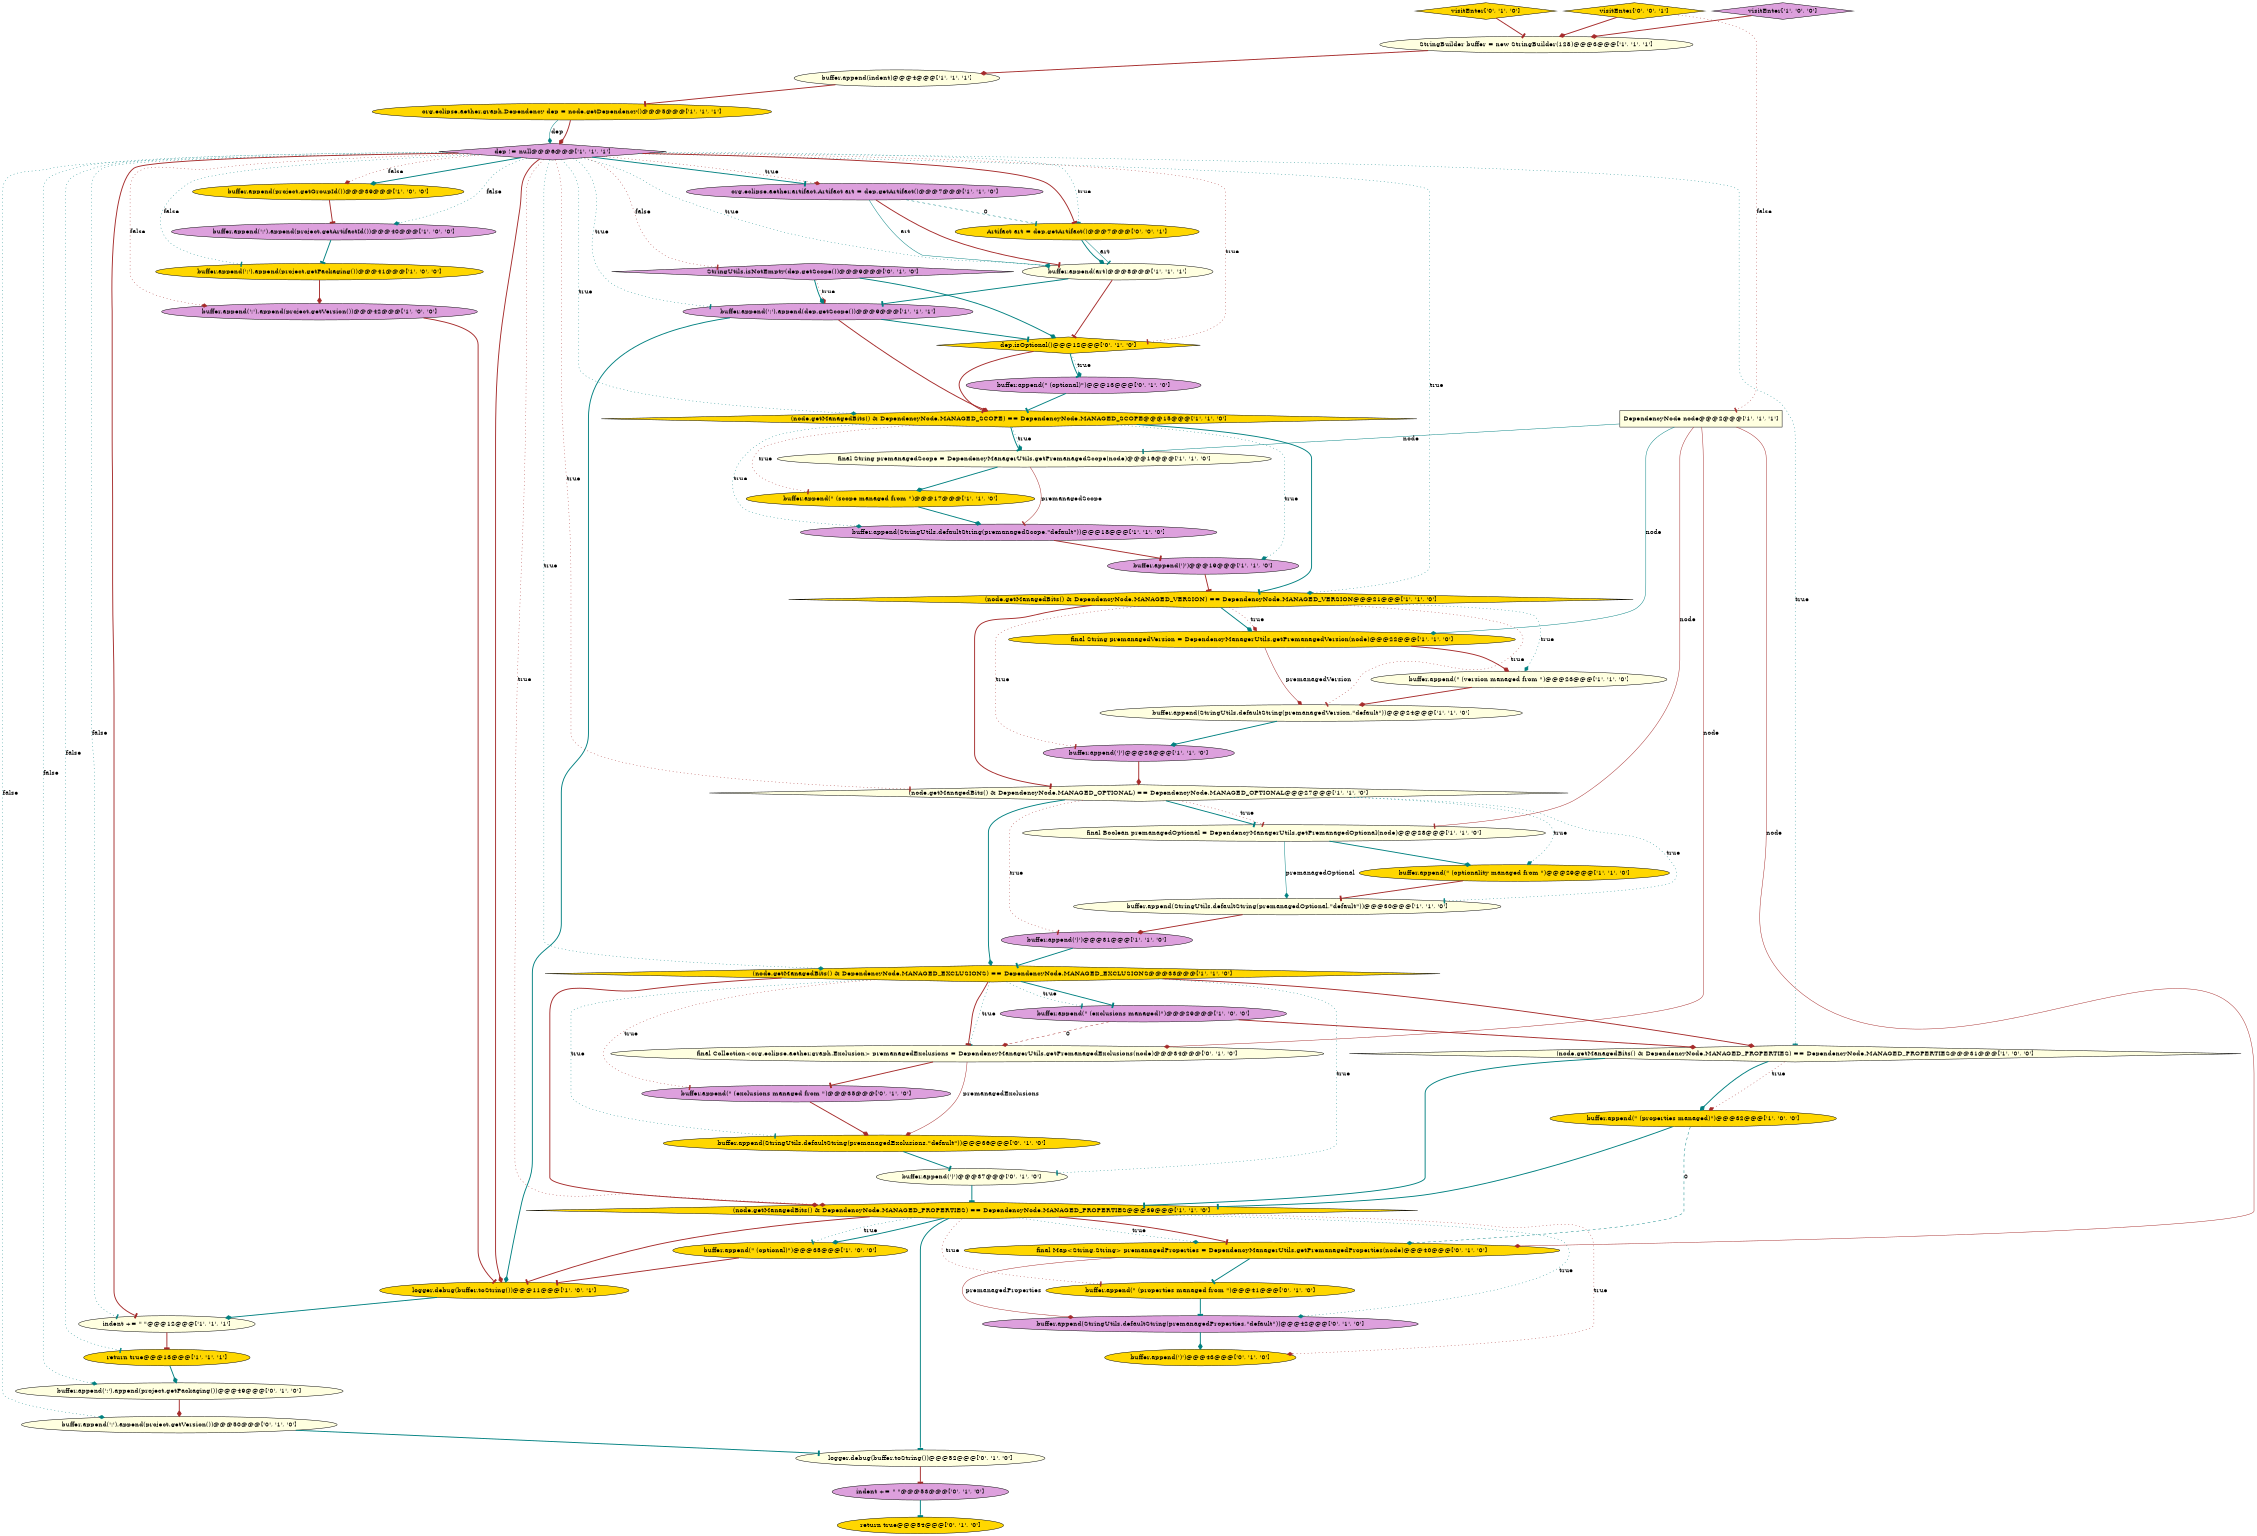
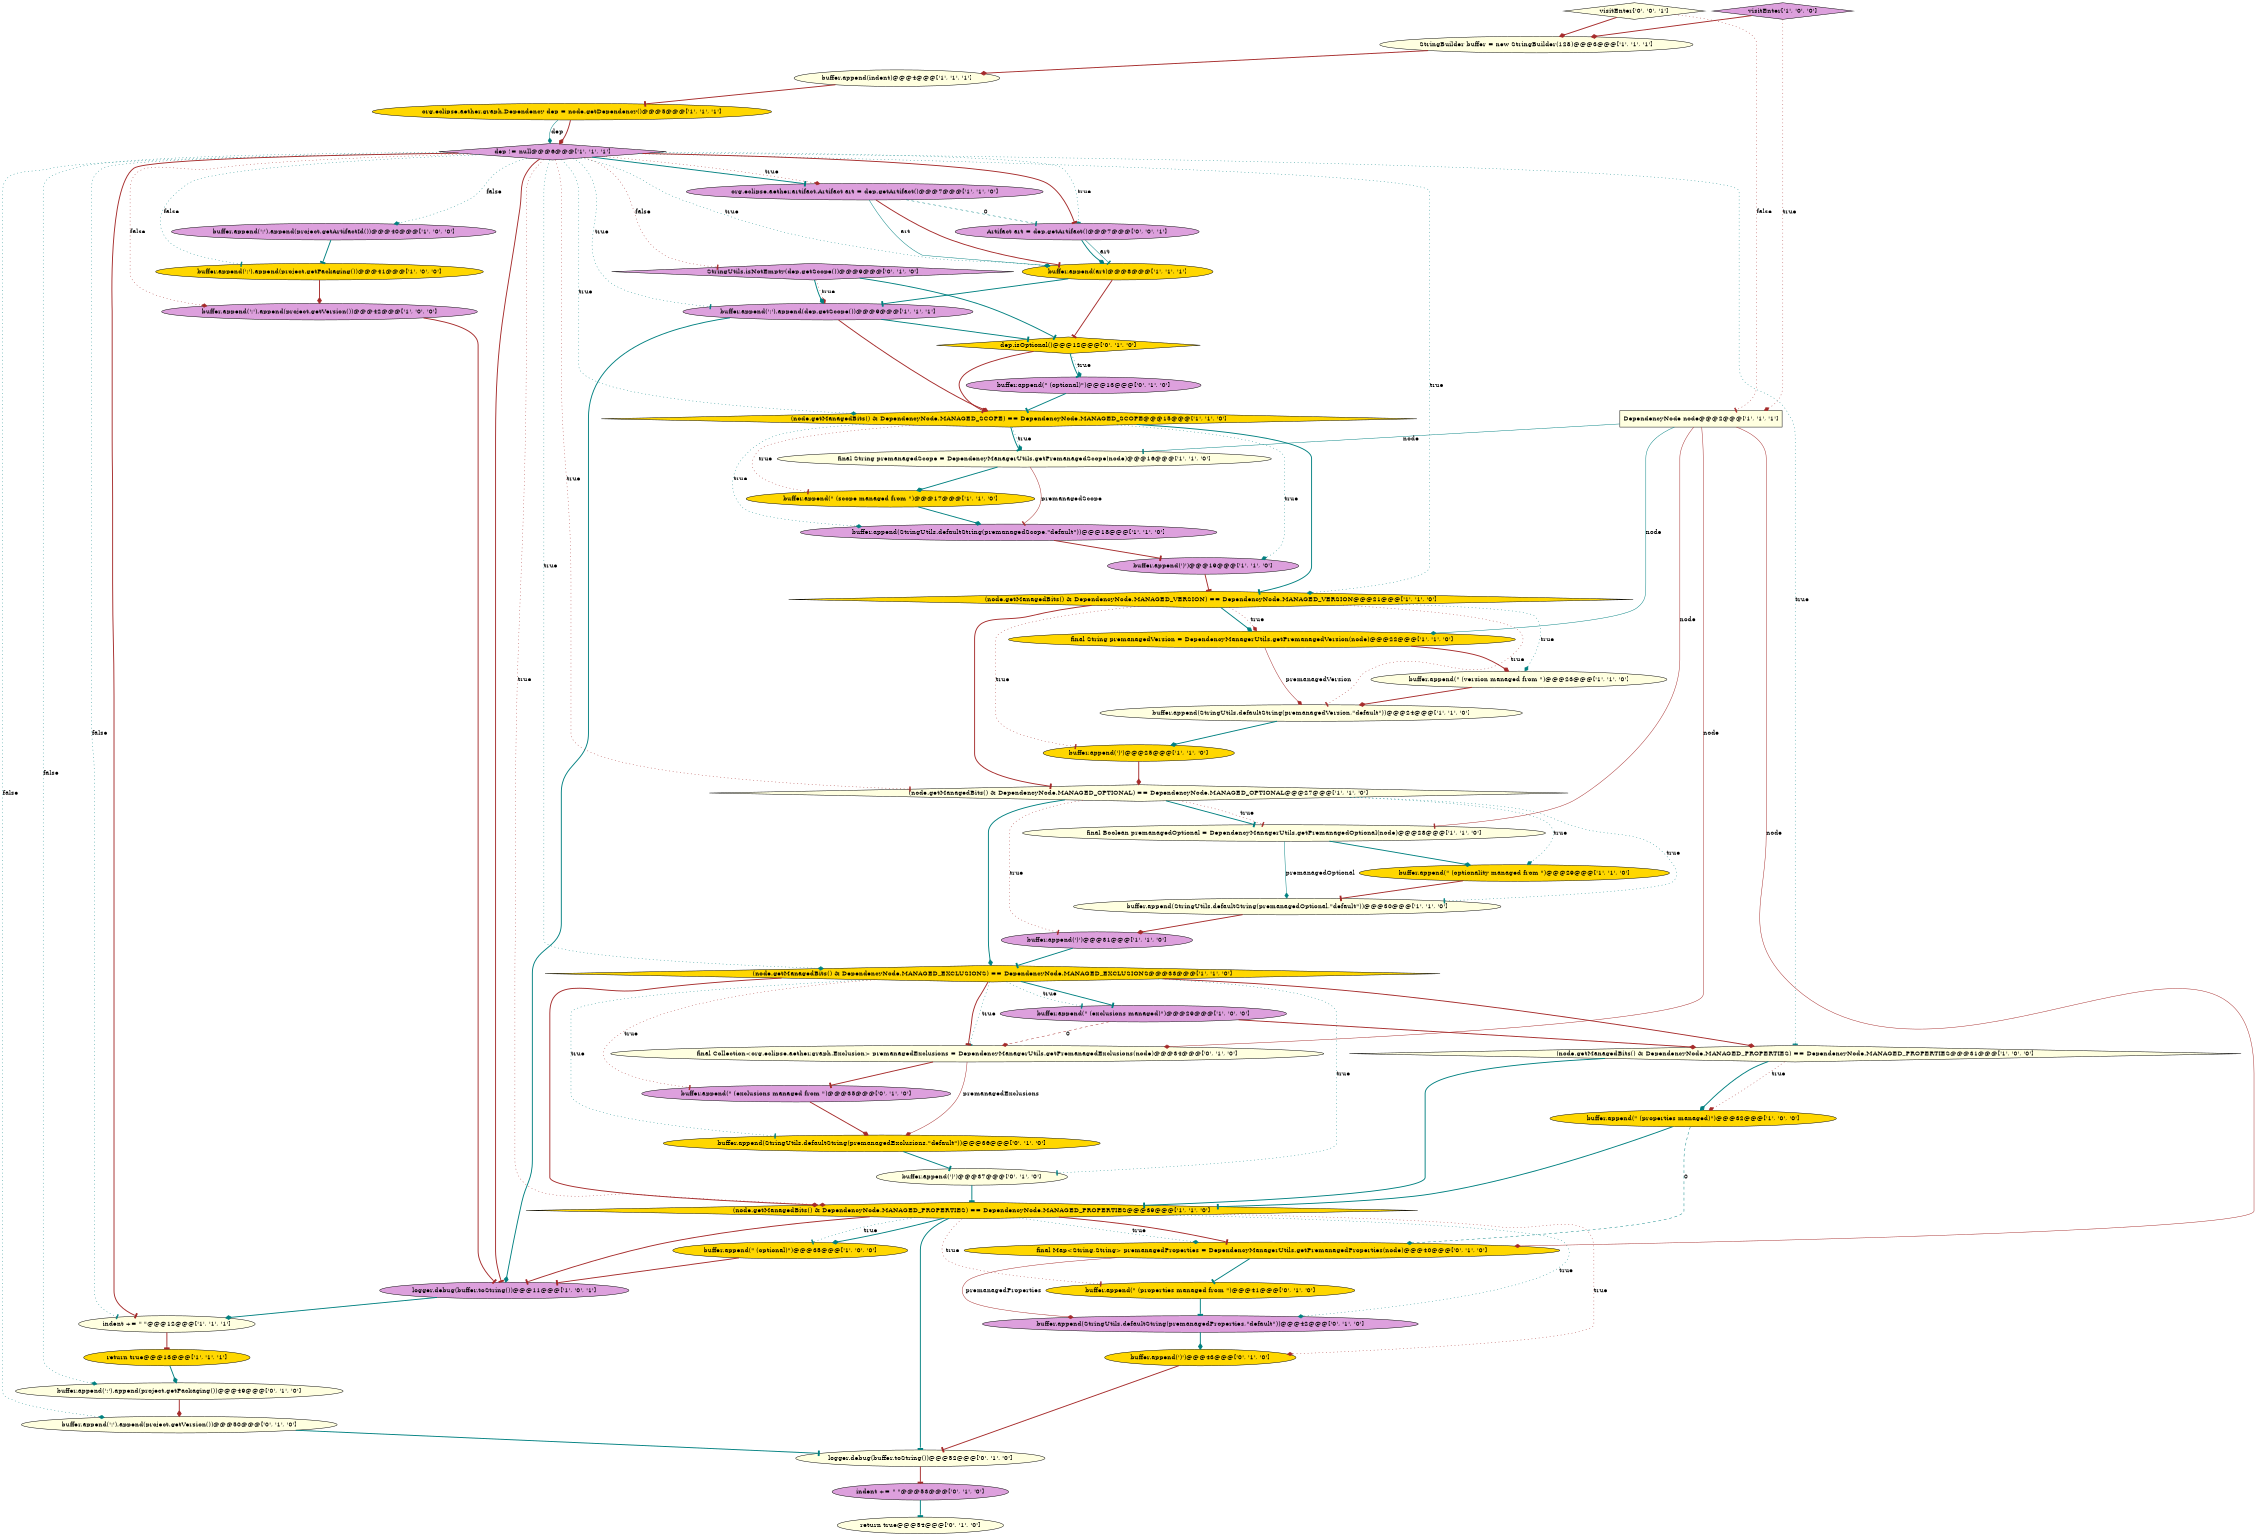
(1486, 11) -> none
(1634, 11) -> (1634, 11)
(1122, 170) -> none
(328, 192) -> none
none -> (1783, 216)
(1077, 232) -> (1077, 232)
(808, 238) -> (808, 238)
(1118, 272) -> (1118, 272)
(959, 298) -> (959, 298)
(66, 592) -> none
(496, 716) -> (496, 716)
(1139, 753) -> (1139, 753)
(504, 1290) -> (504, 1290)
none -> (1062, 1407)
(920, 1525) -> (920, 1525)
